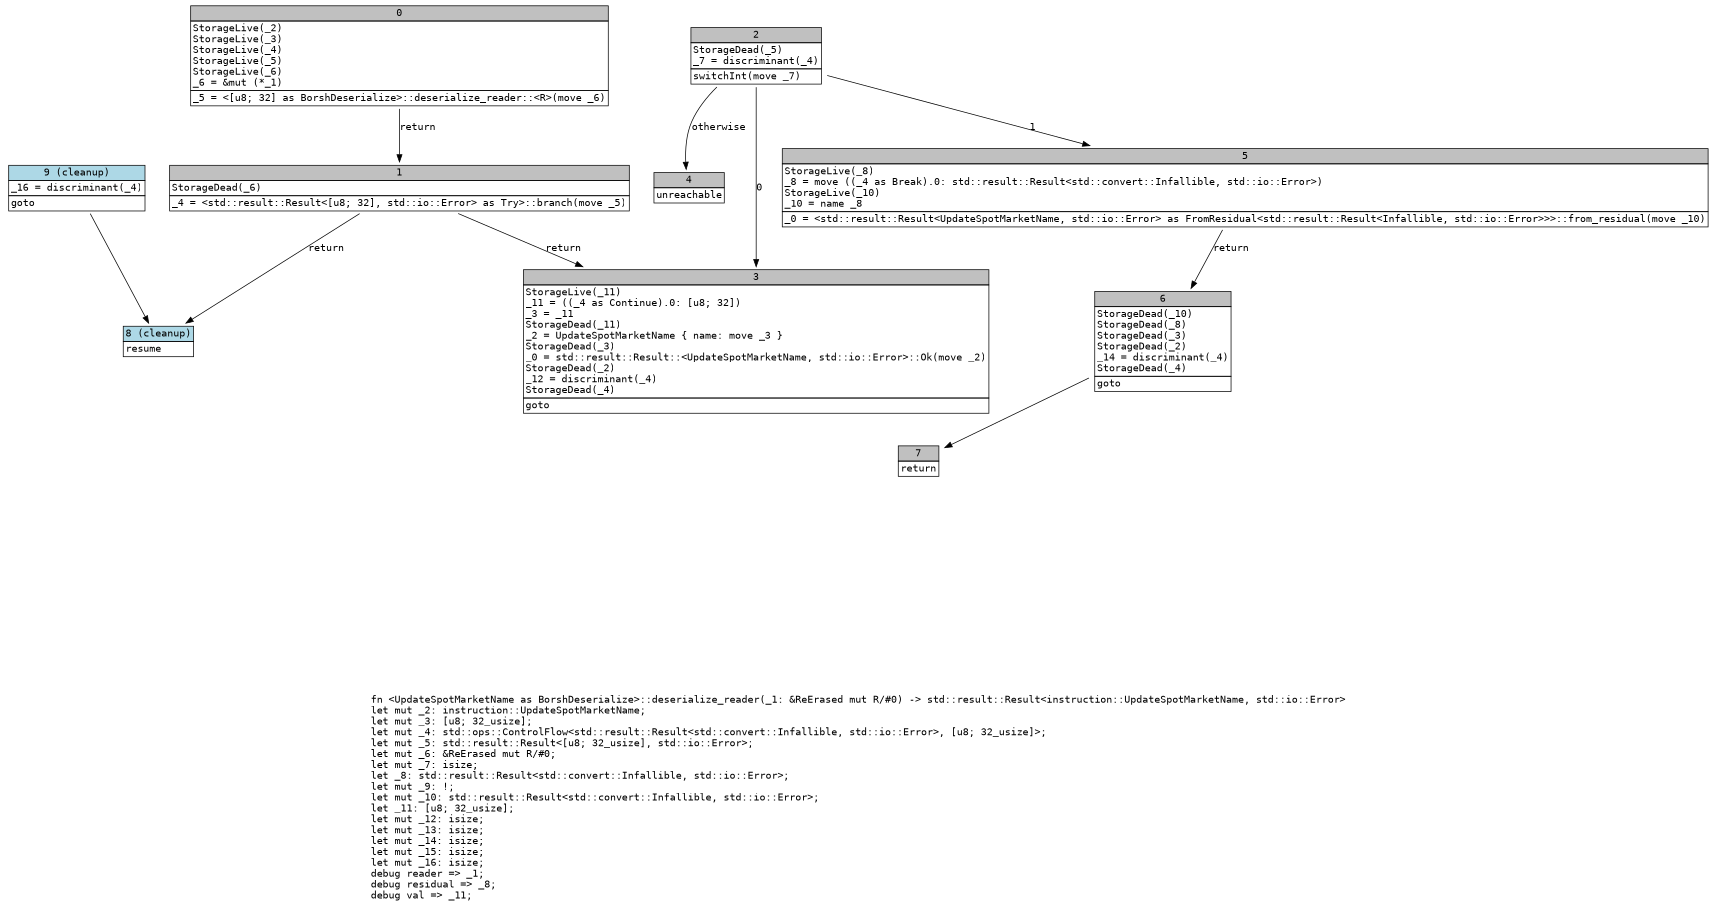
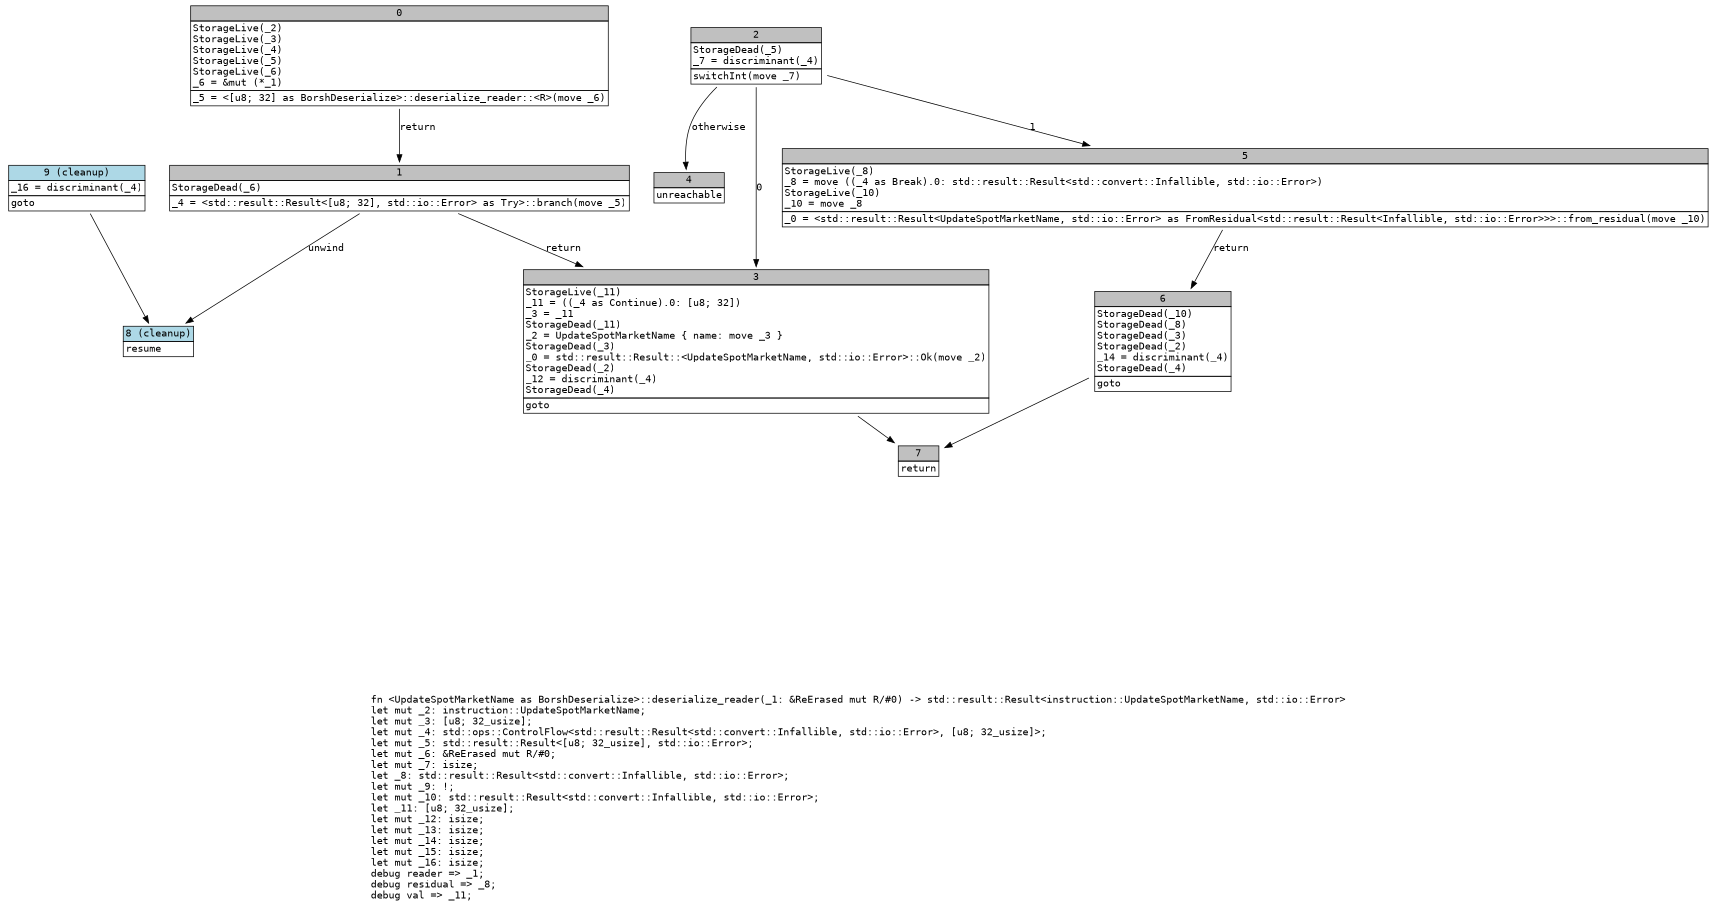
(824, 204) -> (824, 204)
(326, 248) -> (326, 248)
none -> (873, 427)
